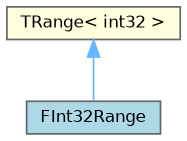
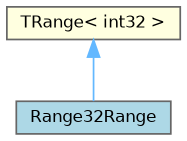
(94, 118) -> (94, 118)
